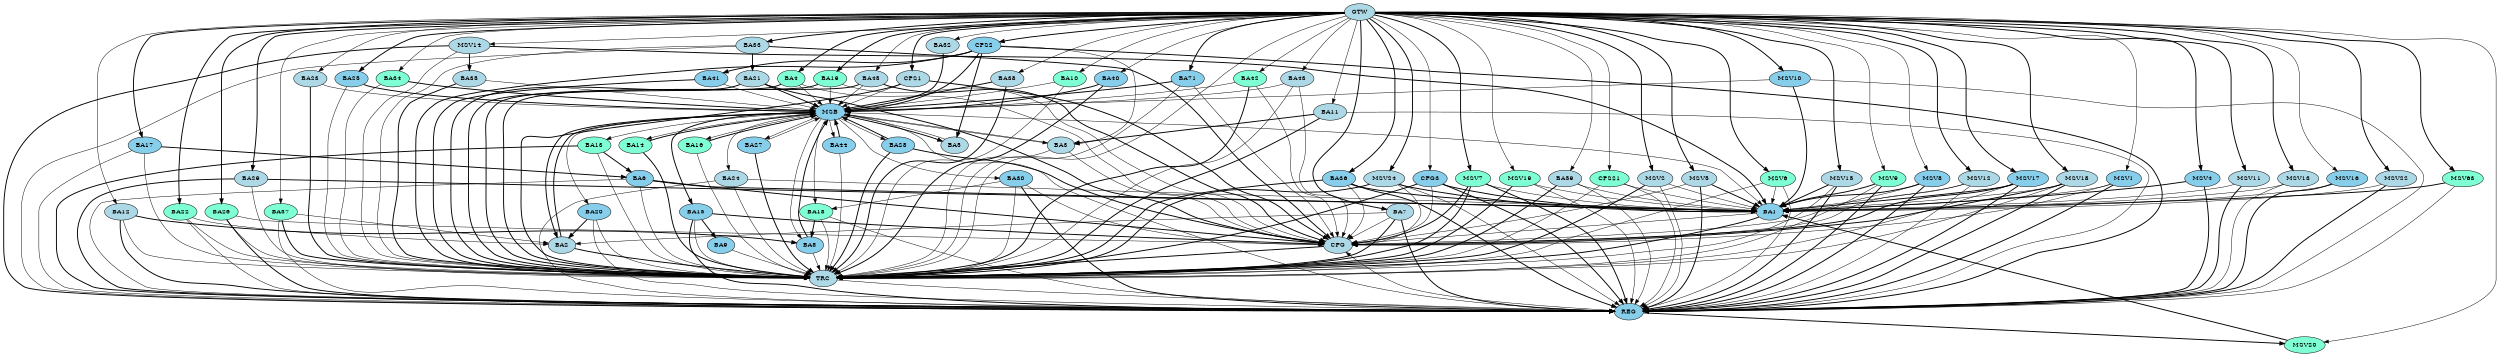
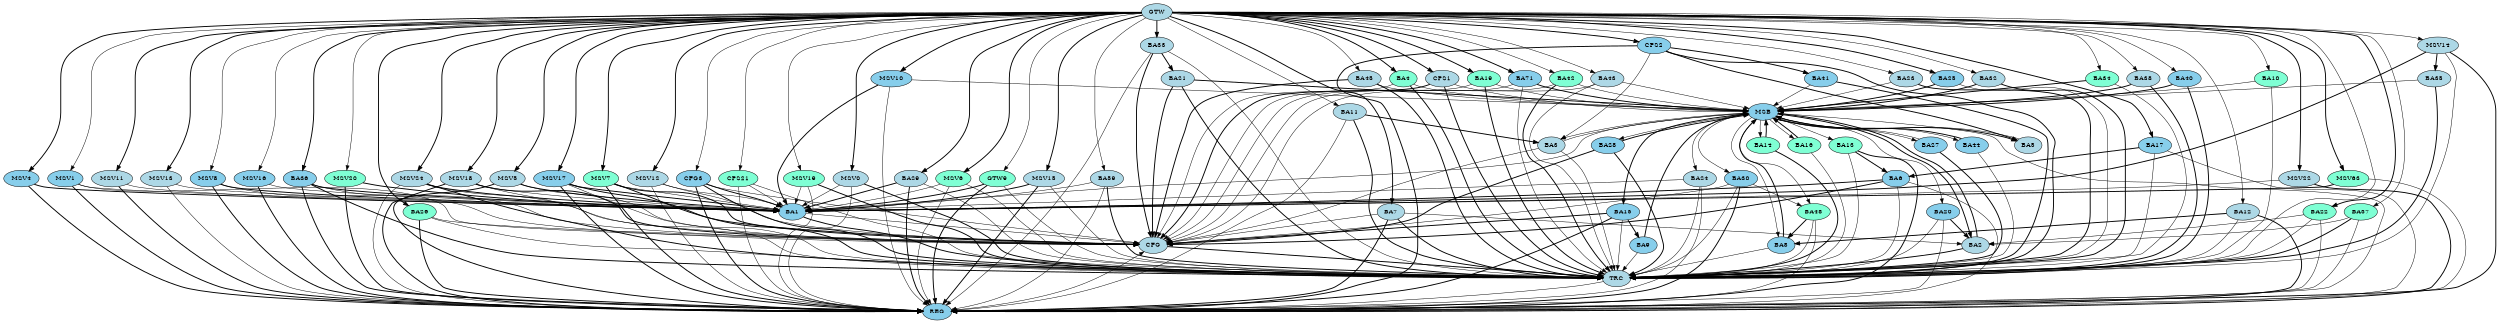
(945, 86) -> (1673, 157)
(1655, 179) -> (851, 179)
(1888, 179) -> (997, 179)
(816, 212) -> (1814, 212)
none -> (2078, 257)
(1962, 328) -> (595, 303)
